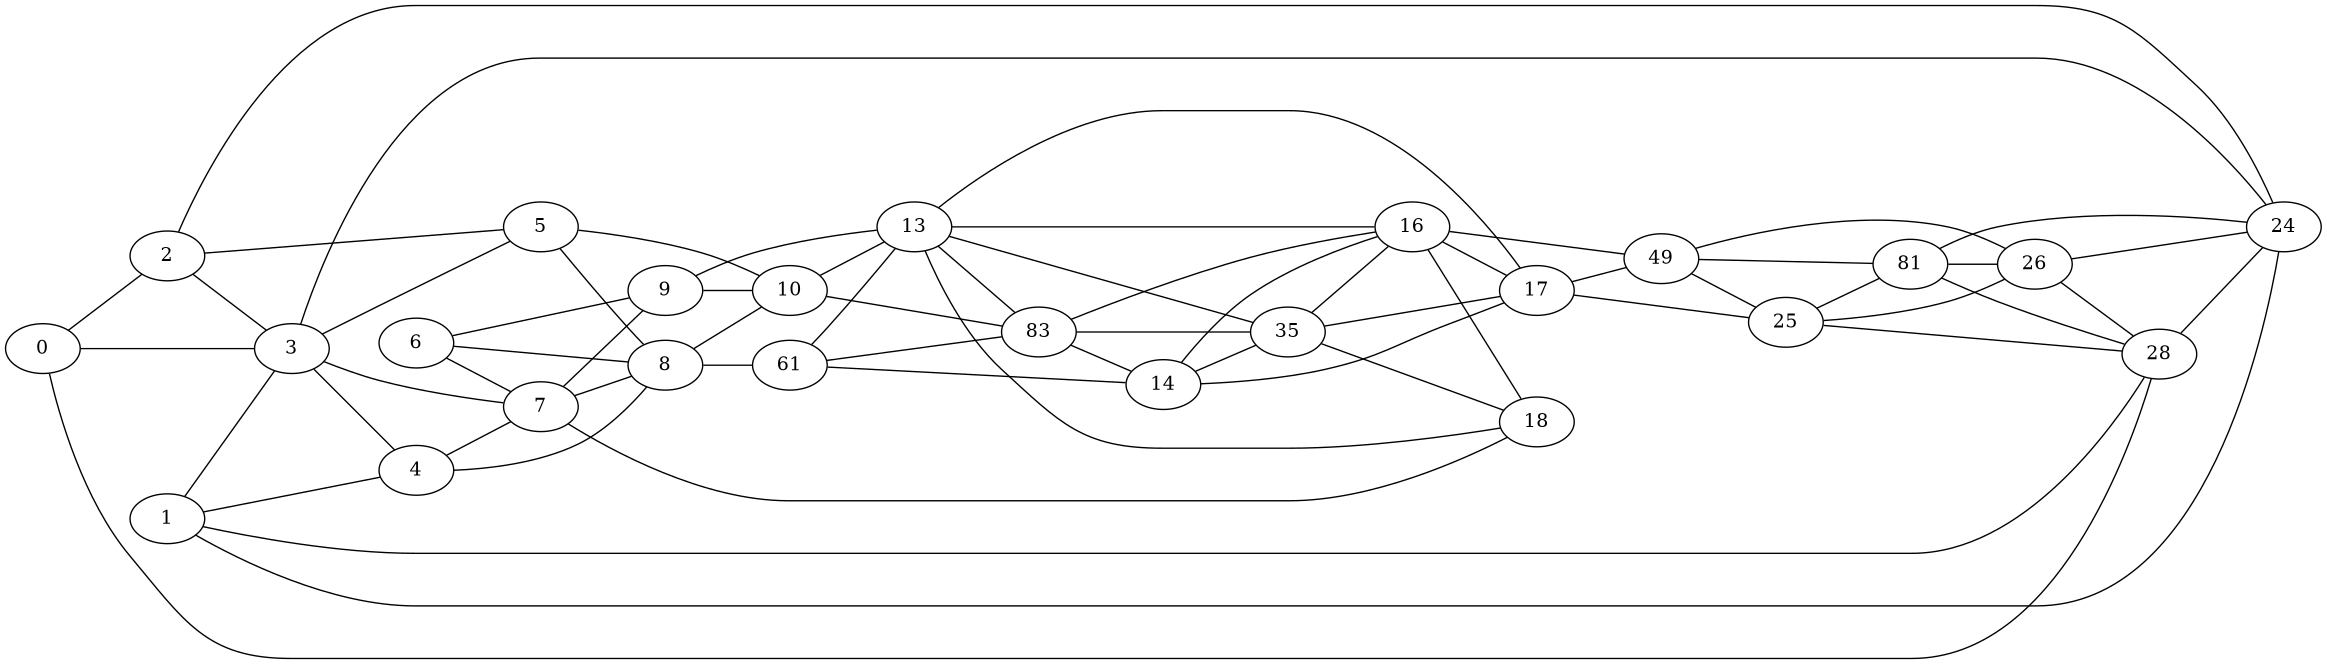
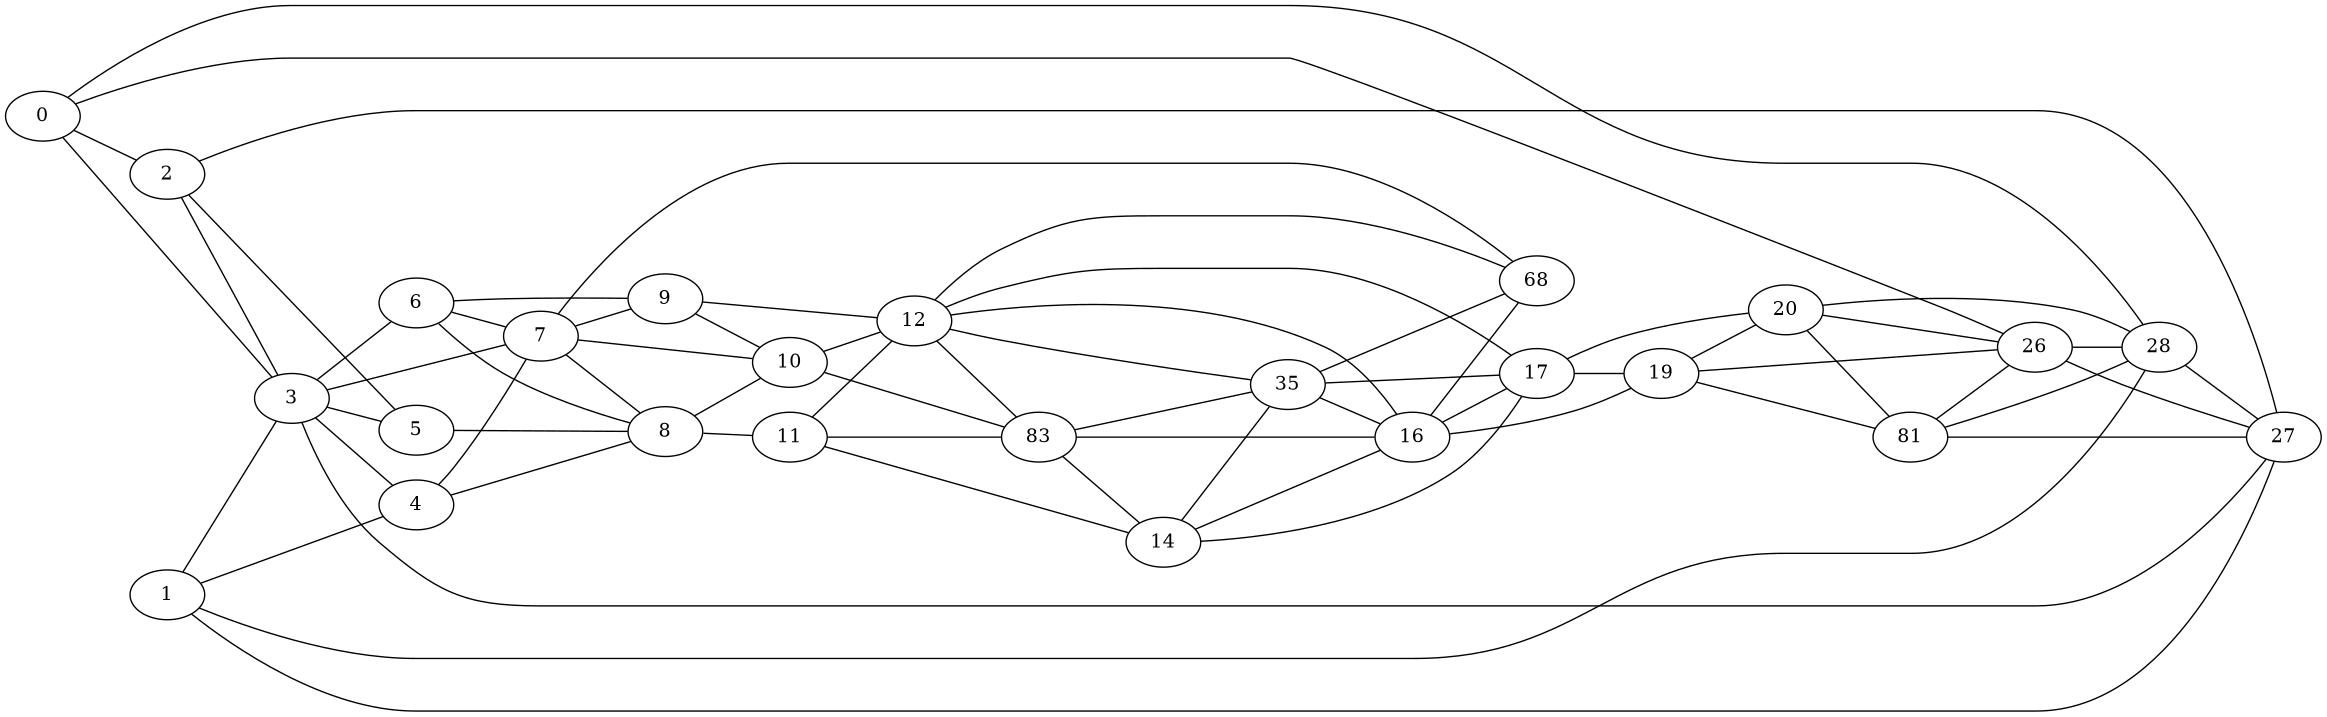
none -> (1062, 58)
(914, 227) -> (914, 321)
(2284, 227) -> (2284, 437)
(671, 245) -> (665, 349)
(1661, 259) -> (1661, 374)
(1786, 322) -> (1786, 310)
none -> (354, 351)
(790, 365) -> (790, 437)
(1537, 422) -> (1537, 281)
